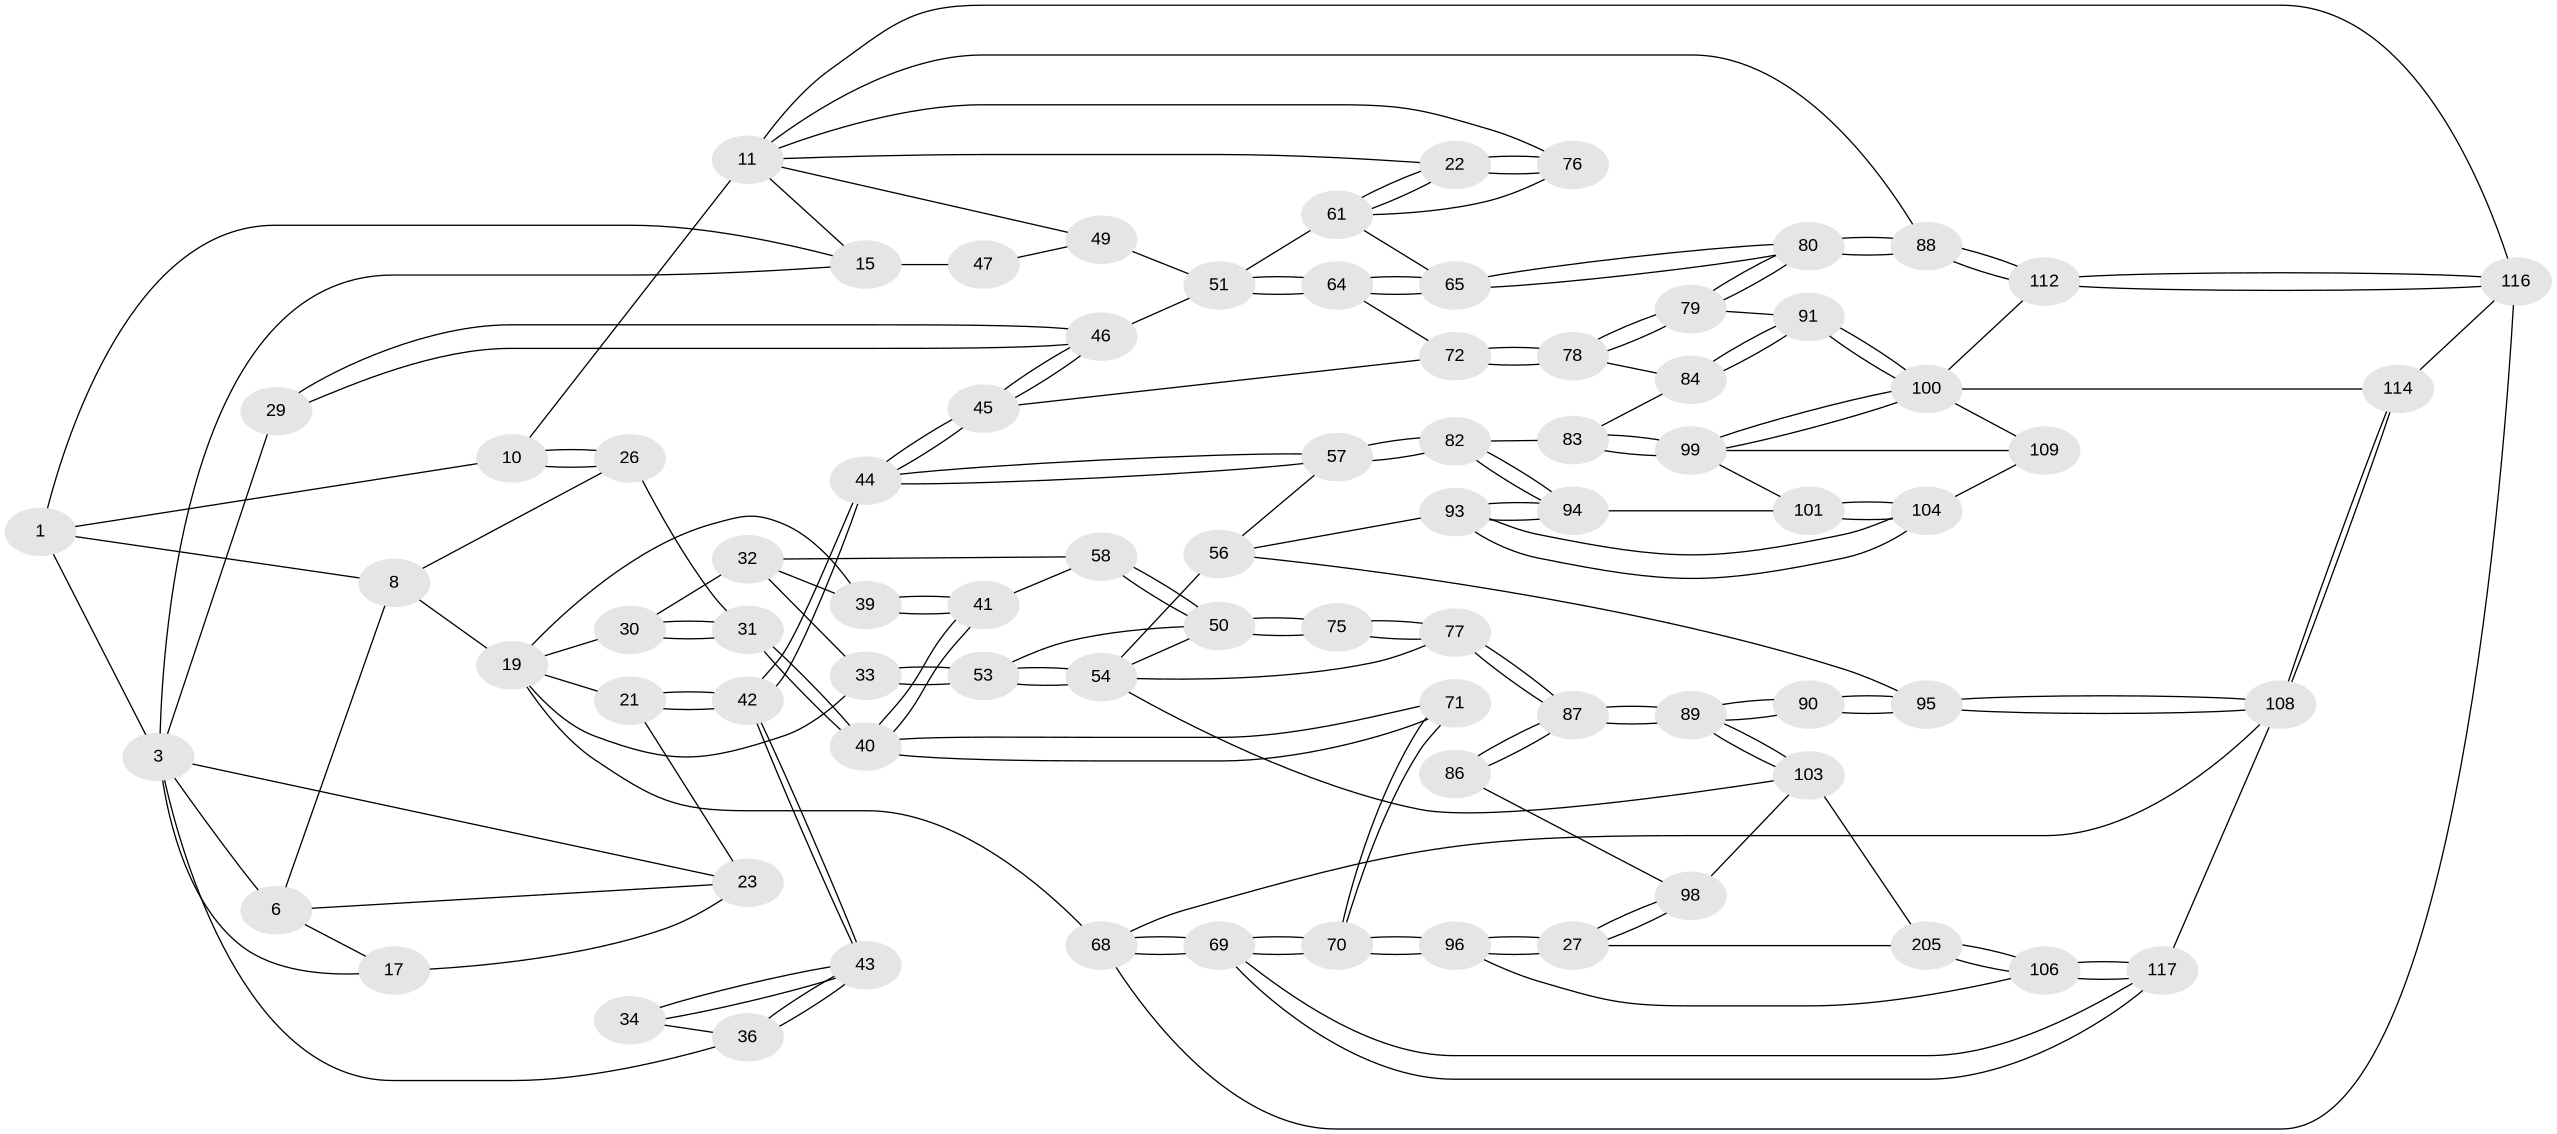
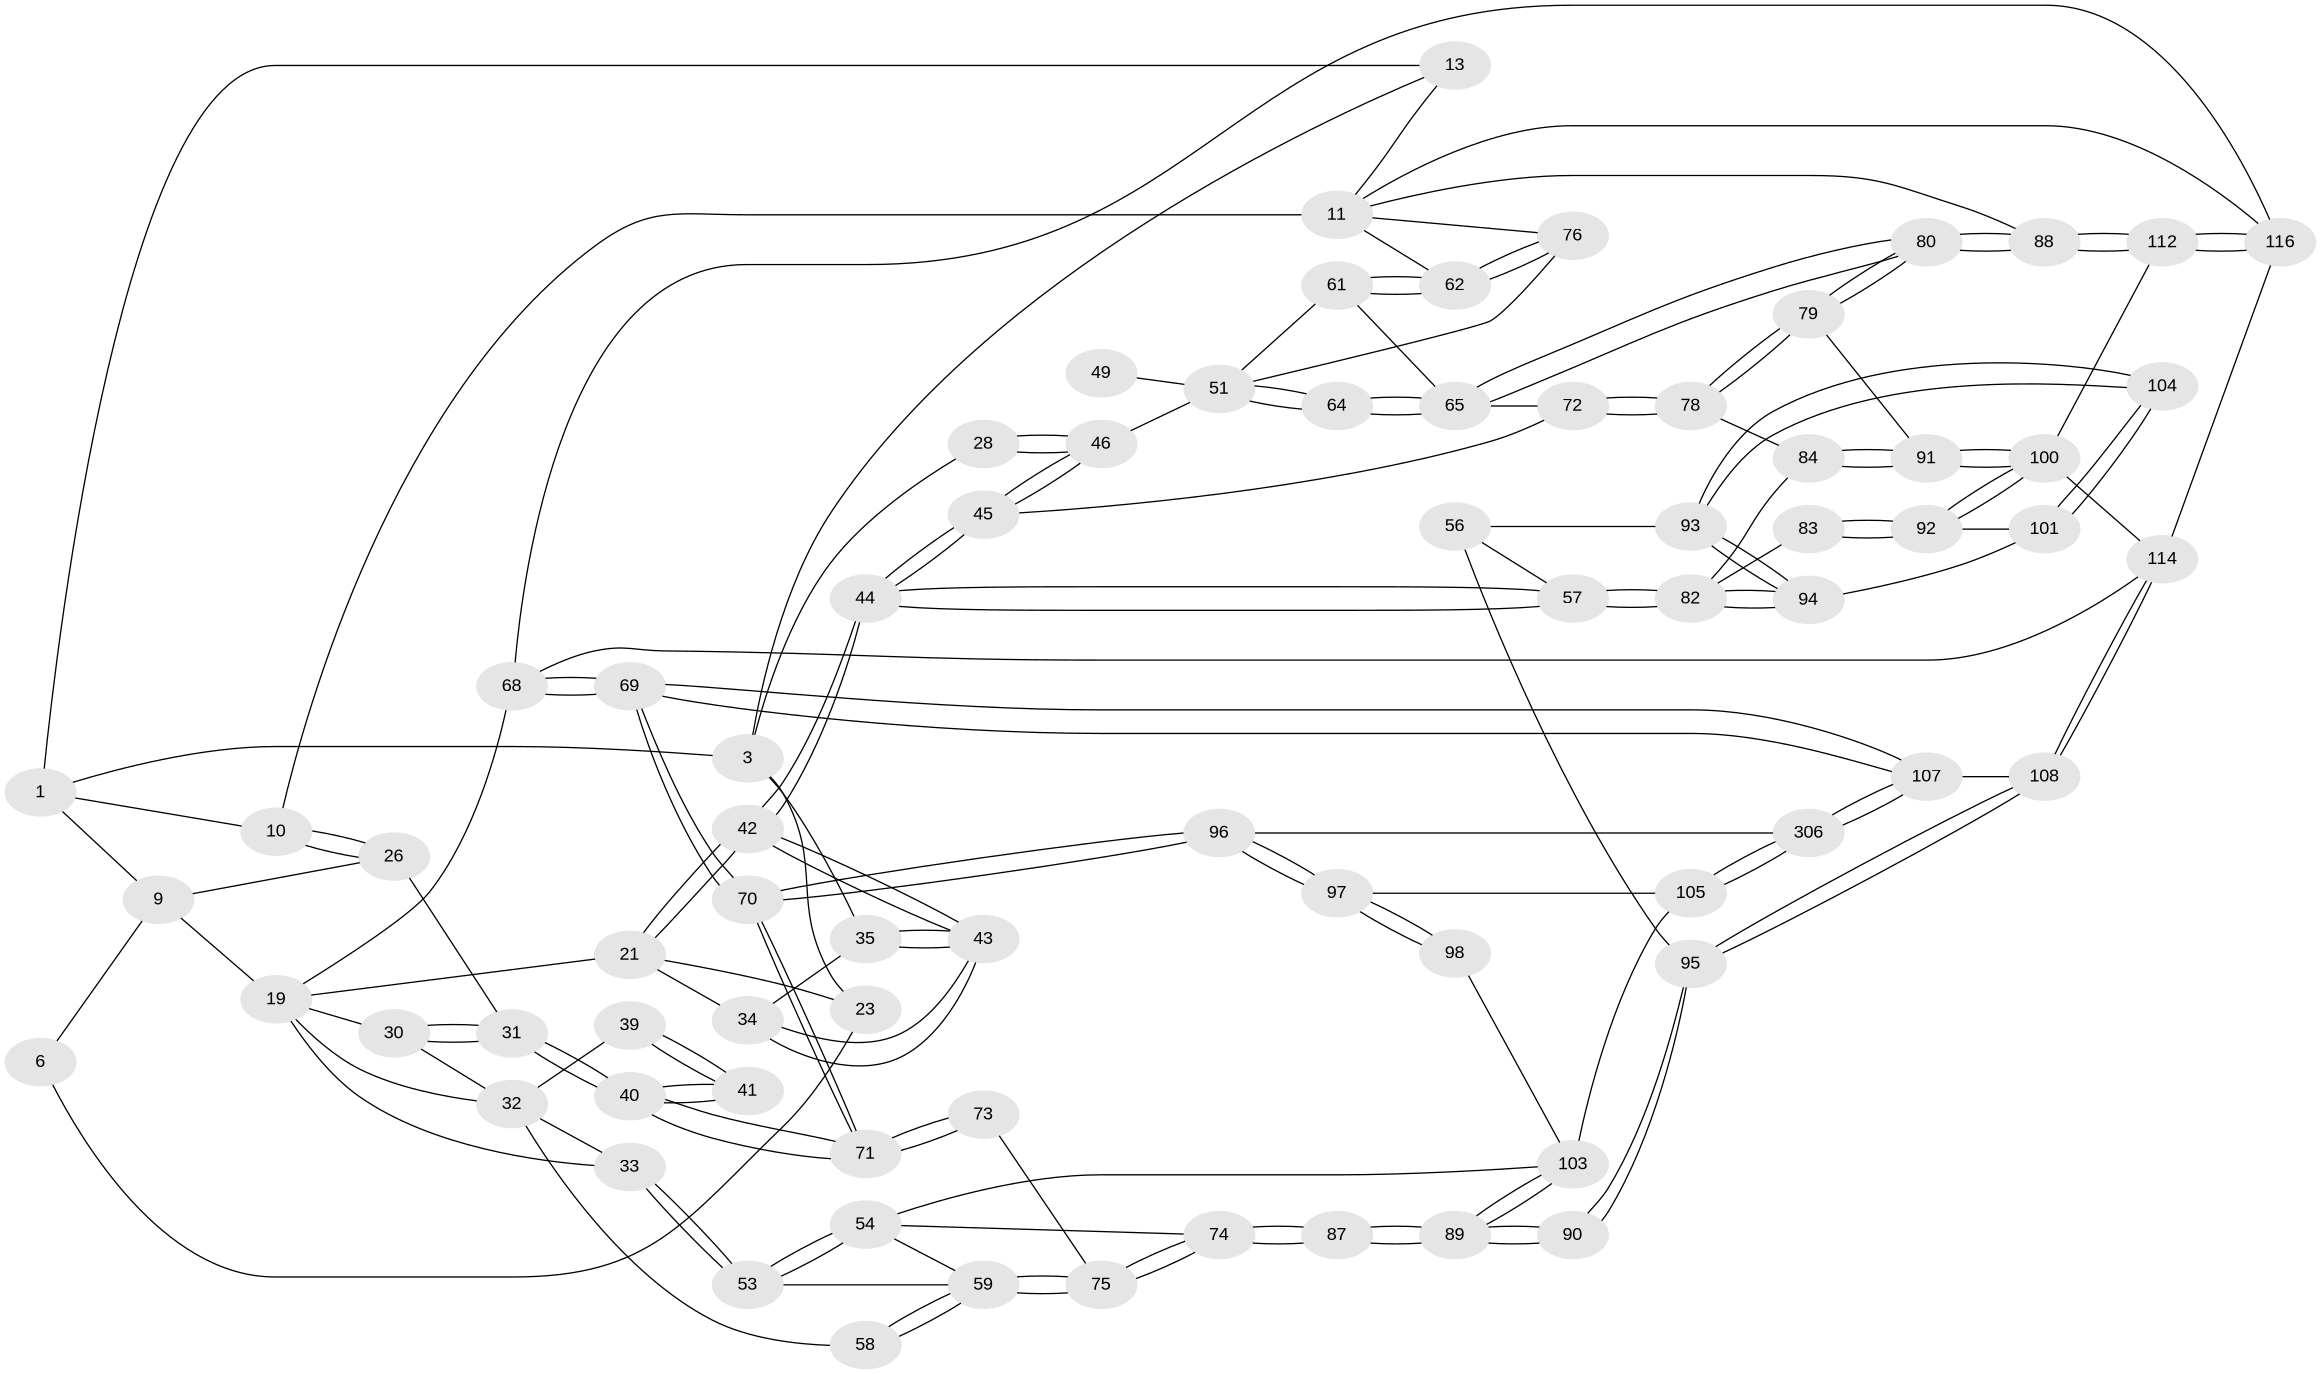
(1455, 165) -> (1455, 286)
(925, 200) -> none
(1461, 207) -> (1417, 341)
(866, 265) -> (1455, 65)
(984, 265) -> none
(1396, 321) -> (1514, 406)
(1632, 410) -> (1749, 528)
(276, 411) -> (984, 444)
(1691, 451) -> (1927, 529)
(2044, 451) -> none
(686, 533) -> (378, 1077)
(1043, 581) -> none
(394, 583) -> (158, 900)
(1160, 616) -> none
(1219, 626) -> (984, 1285)
(1455, 633) -> (1219, 1235)
(1455, 774) -> none
(216, 835) -> none
(1705, 836) -> (1346, 660)
(1573, 946) -> (1337, 893)
(1927, 946) -> (1691, 893)
(394, 971) -> none
(2044, 971) -> (1809, 833)
(2162, 971) -> (1927, 777)
none -> (689, 987)
(748, 1037) -> (866, 939)
none -> (984, 1115)
